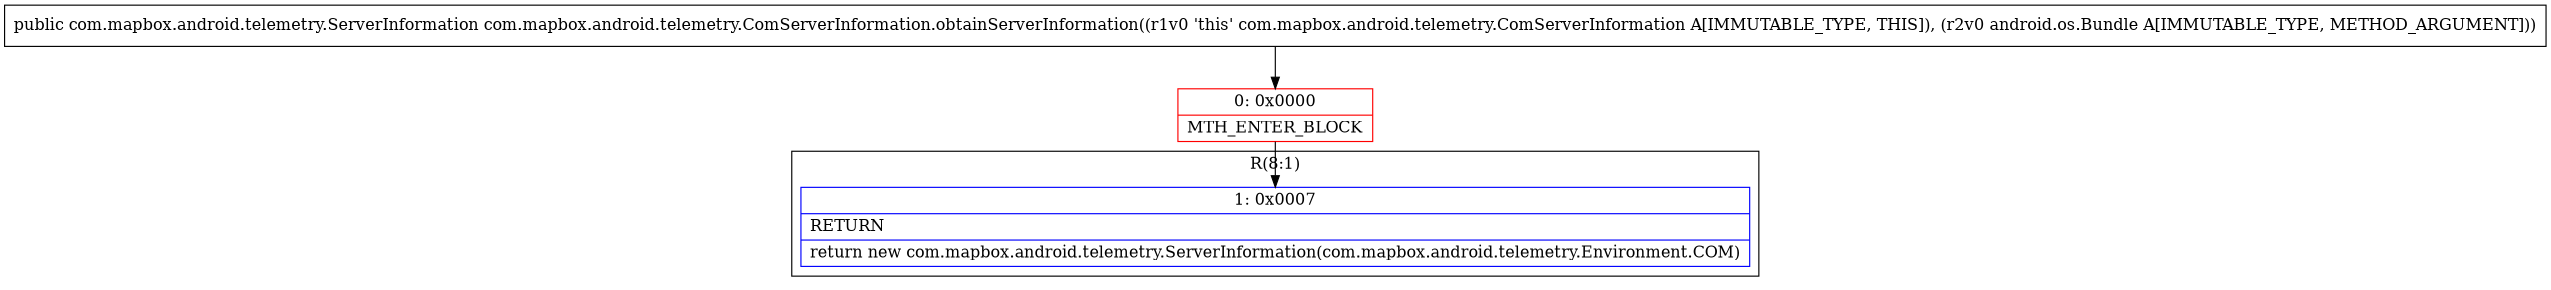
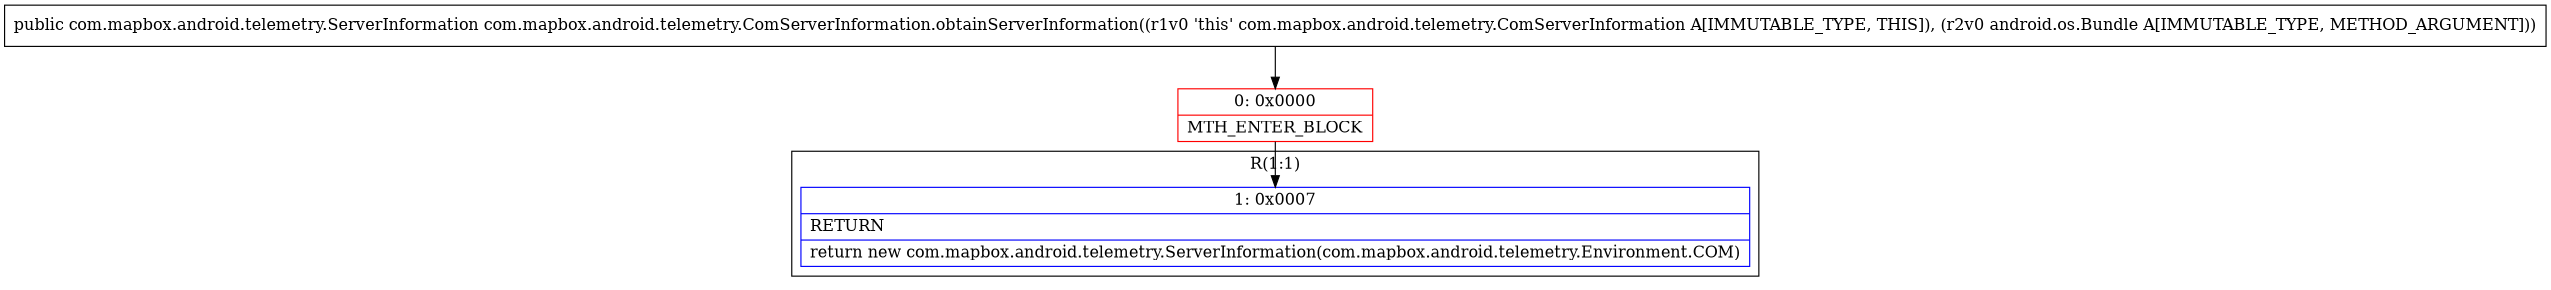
(1275, 164) -> (1275, 164)
